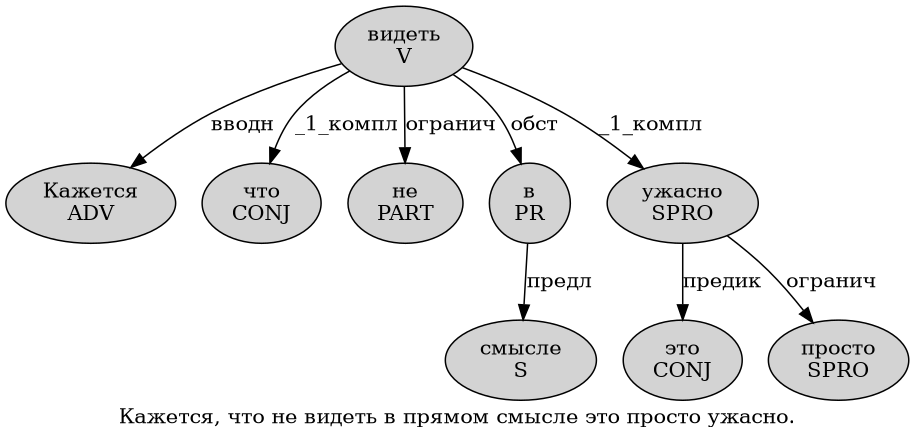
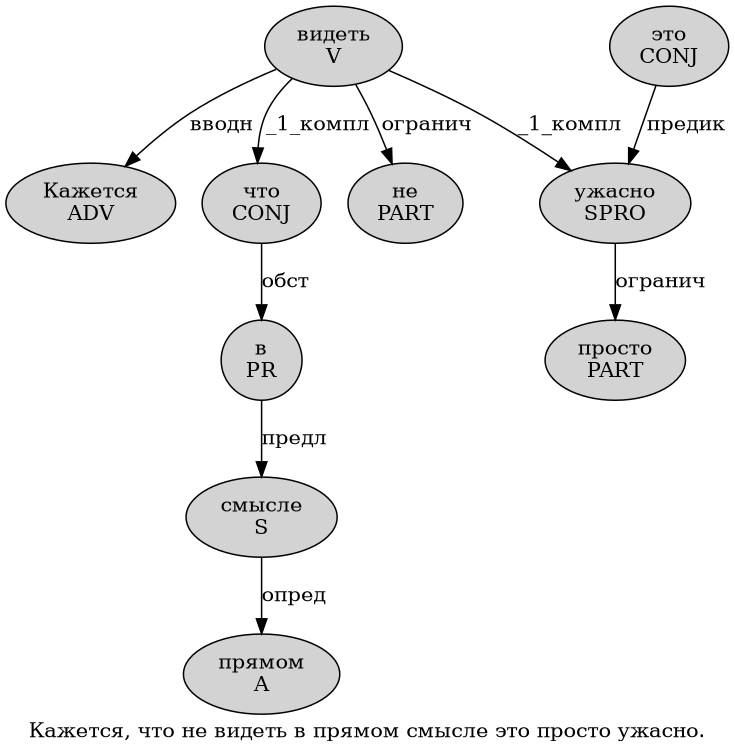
(491, 107) -> (262, 274)
(683, 274) -> (645, 117)
(839, 360) -> (615, 360)
none -> (262, 674)
